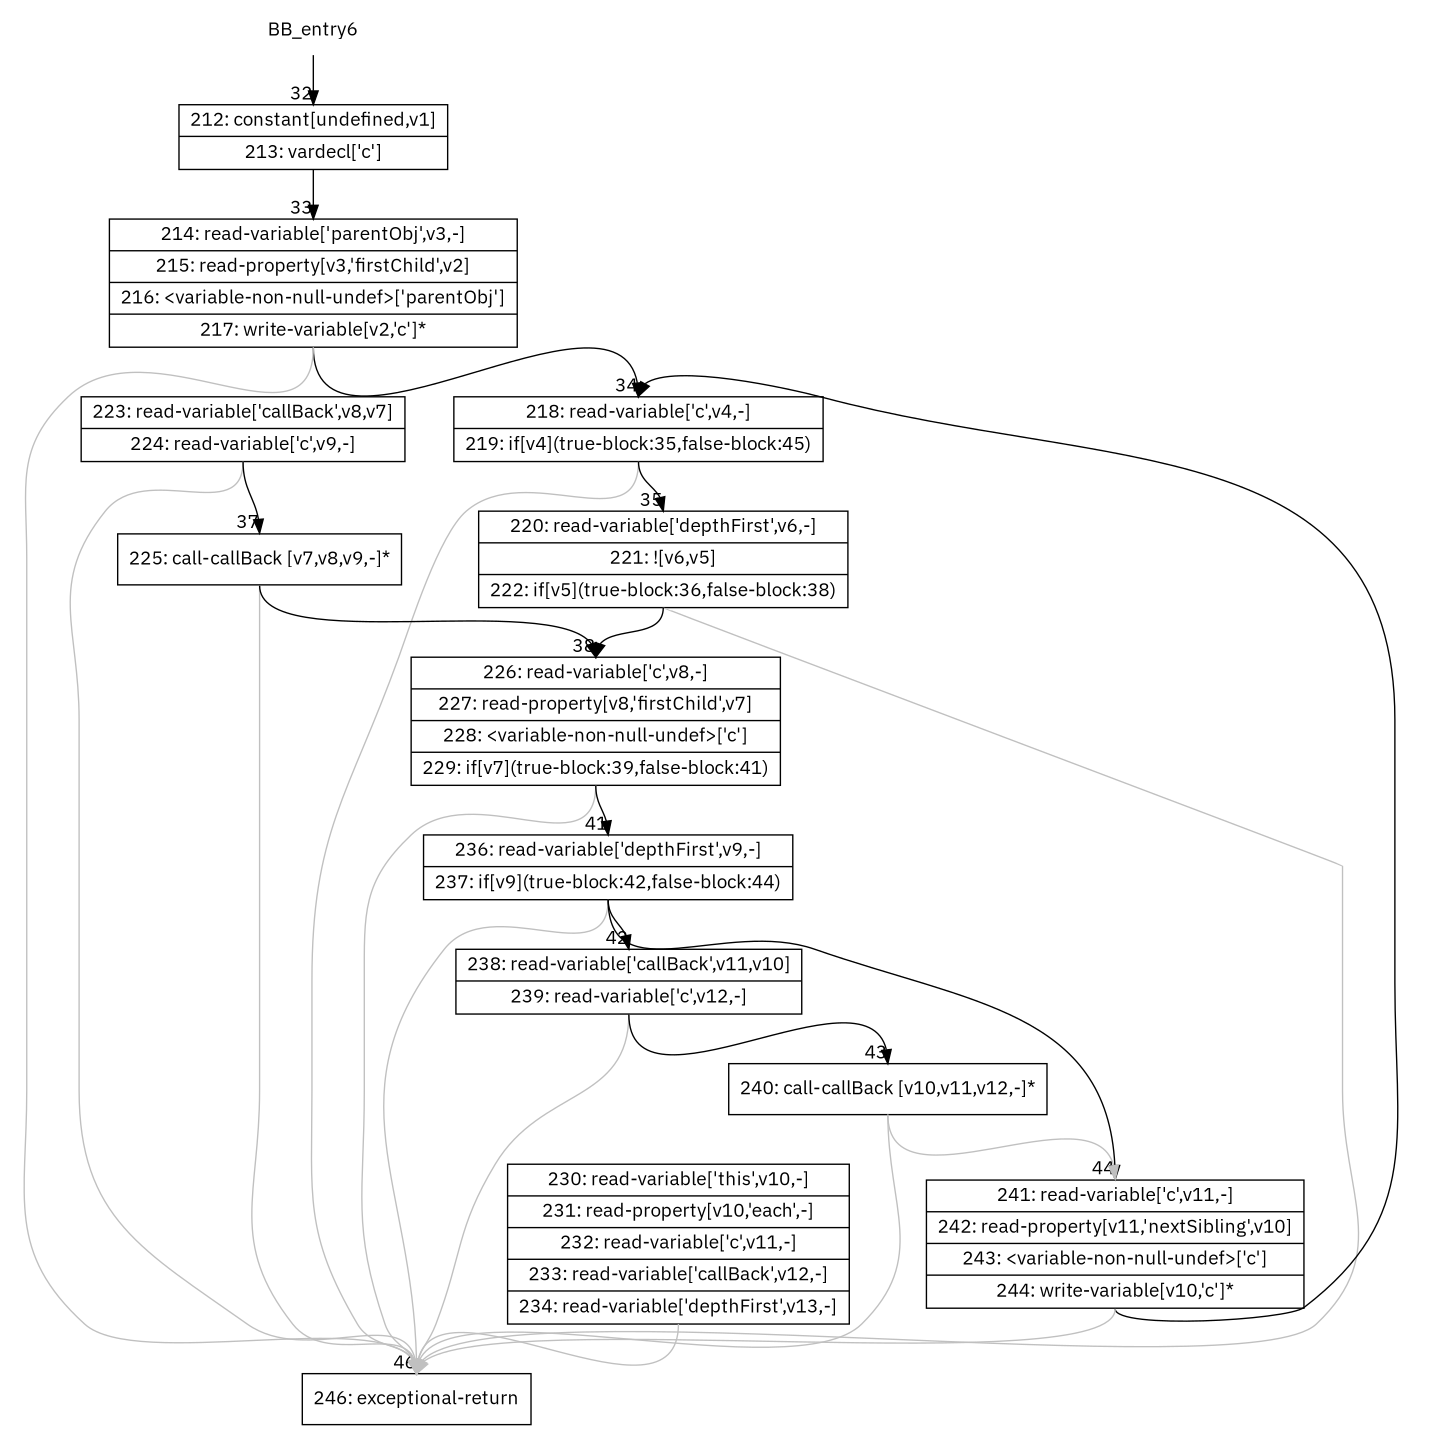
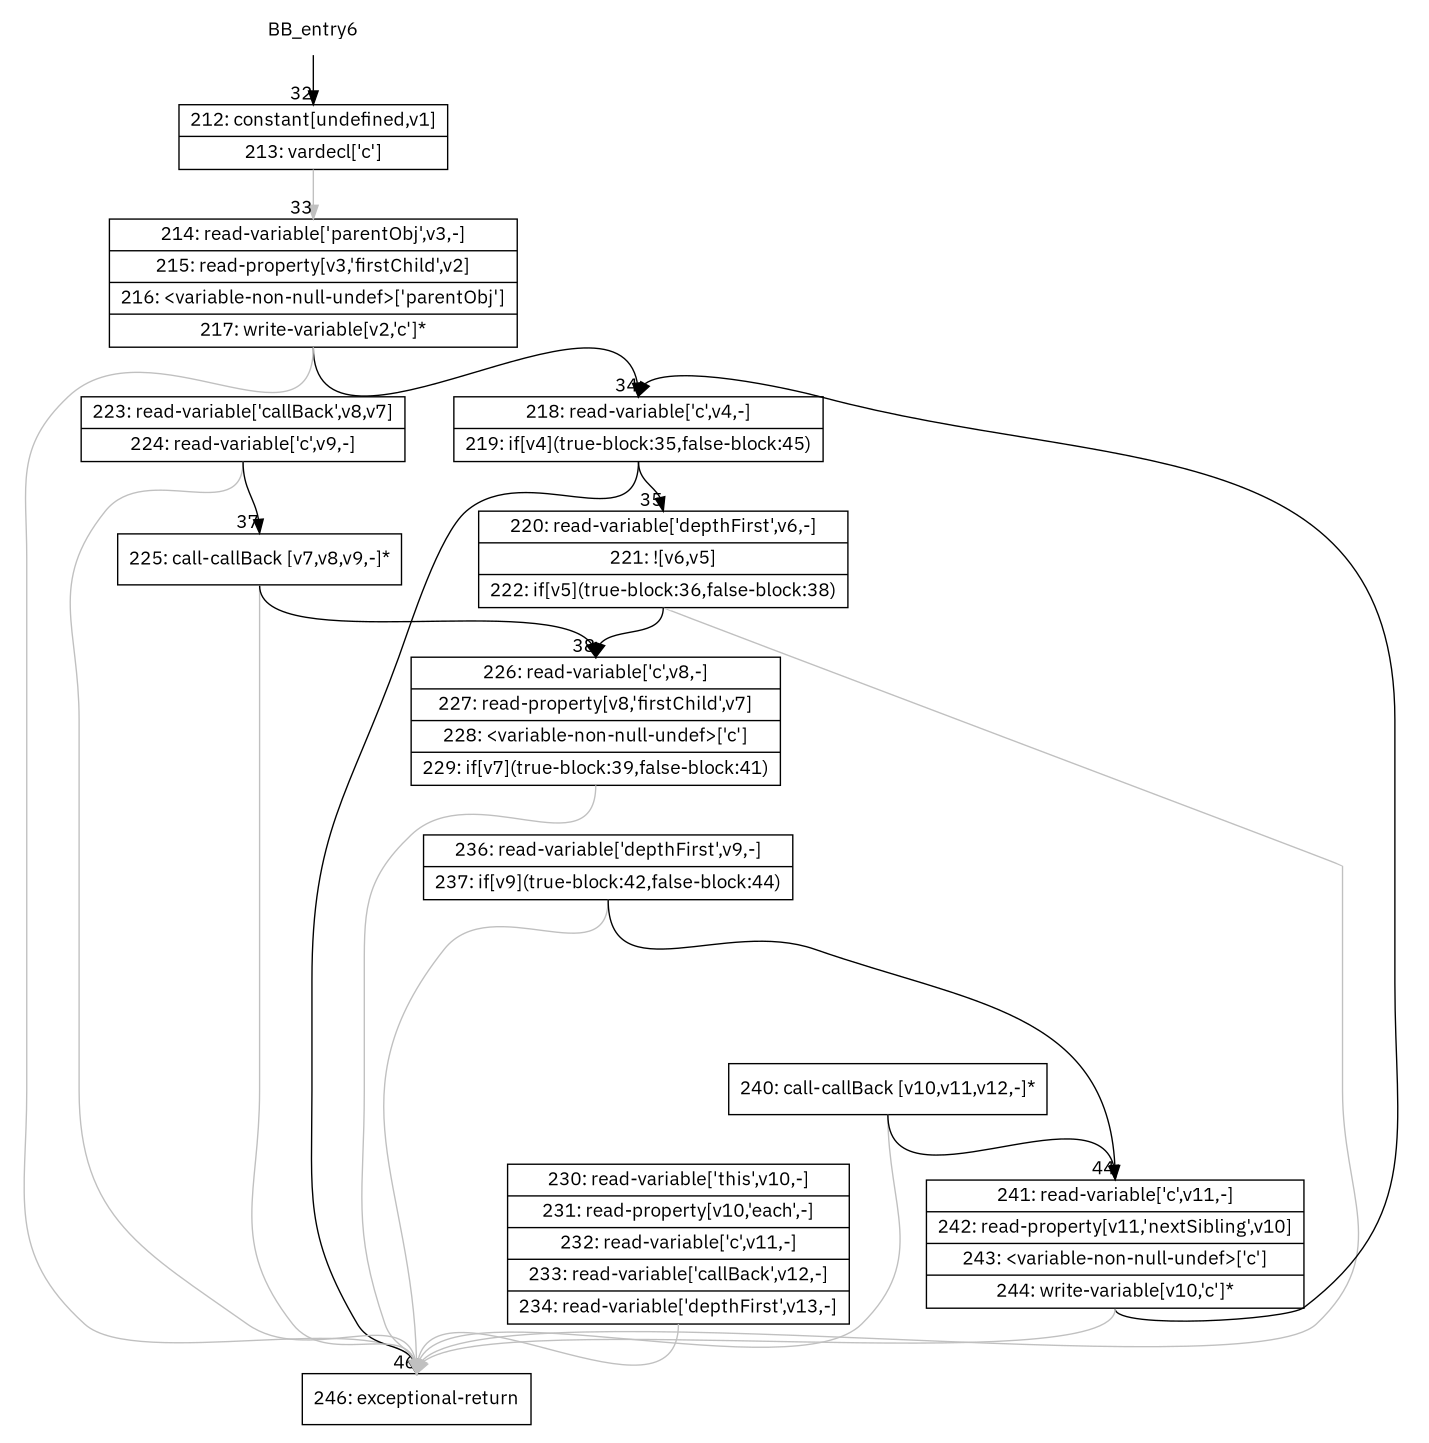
(313, 187) -> (313, 187)
(600, 806) -> none
(328, 843) -> (328, 843)
(629, 982) -> none
(995, 1148) -> (995, 1148)
